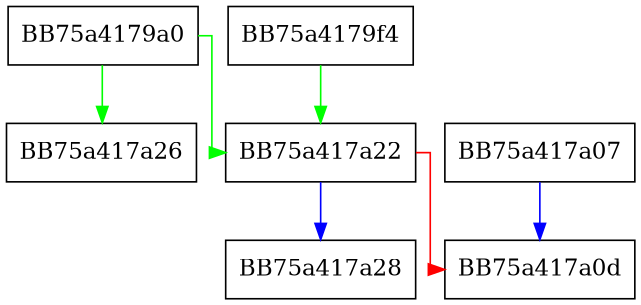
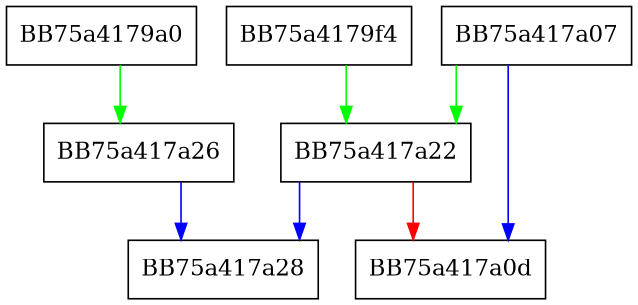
(212, 88) -> (456, 86)
none -> (181, 203)
